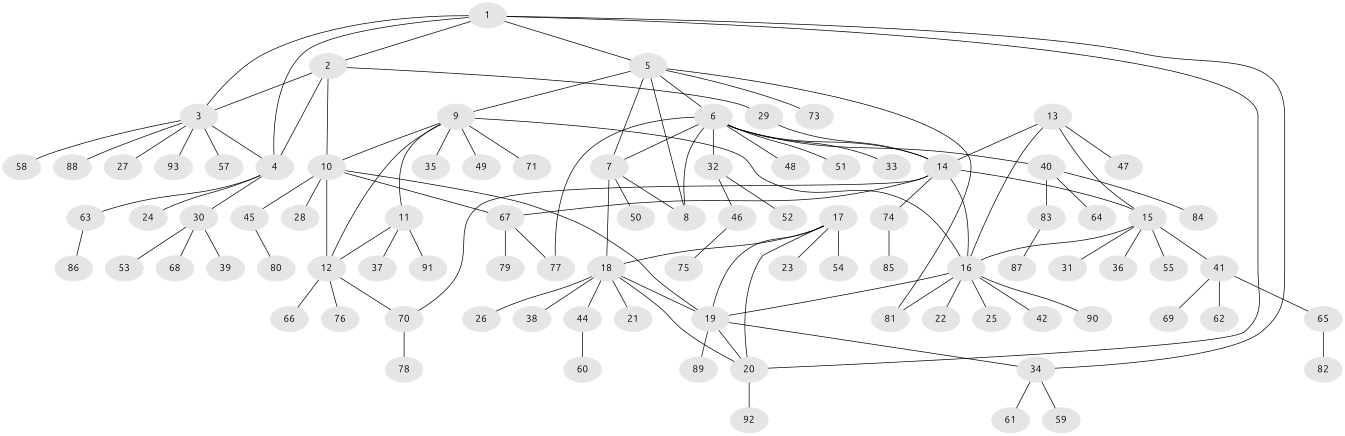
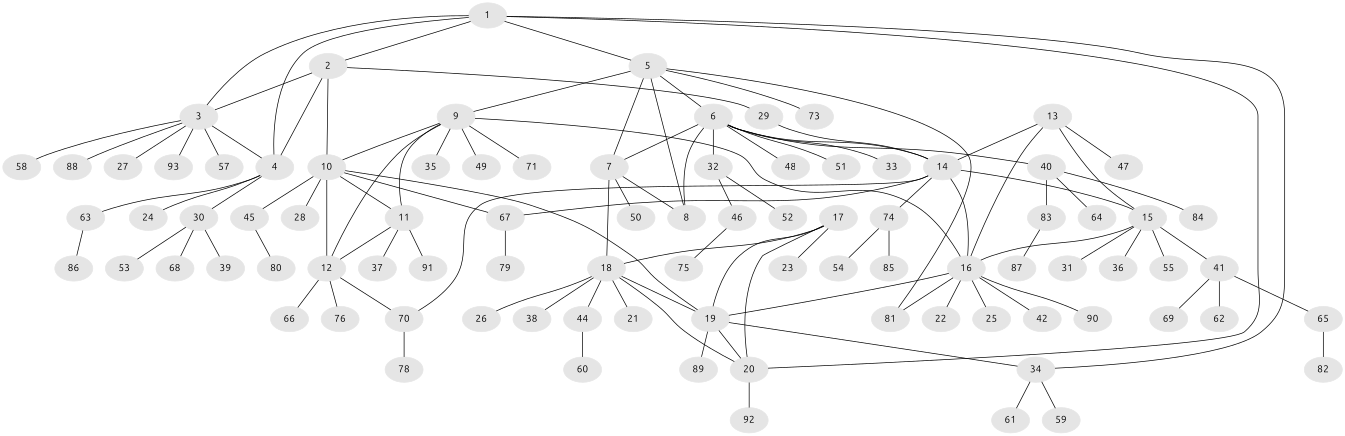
none -> (362, 190)
(838, 243) -> (864, 243)
(556, 268) -> none
